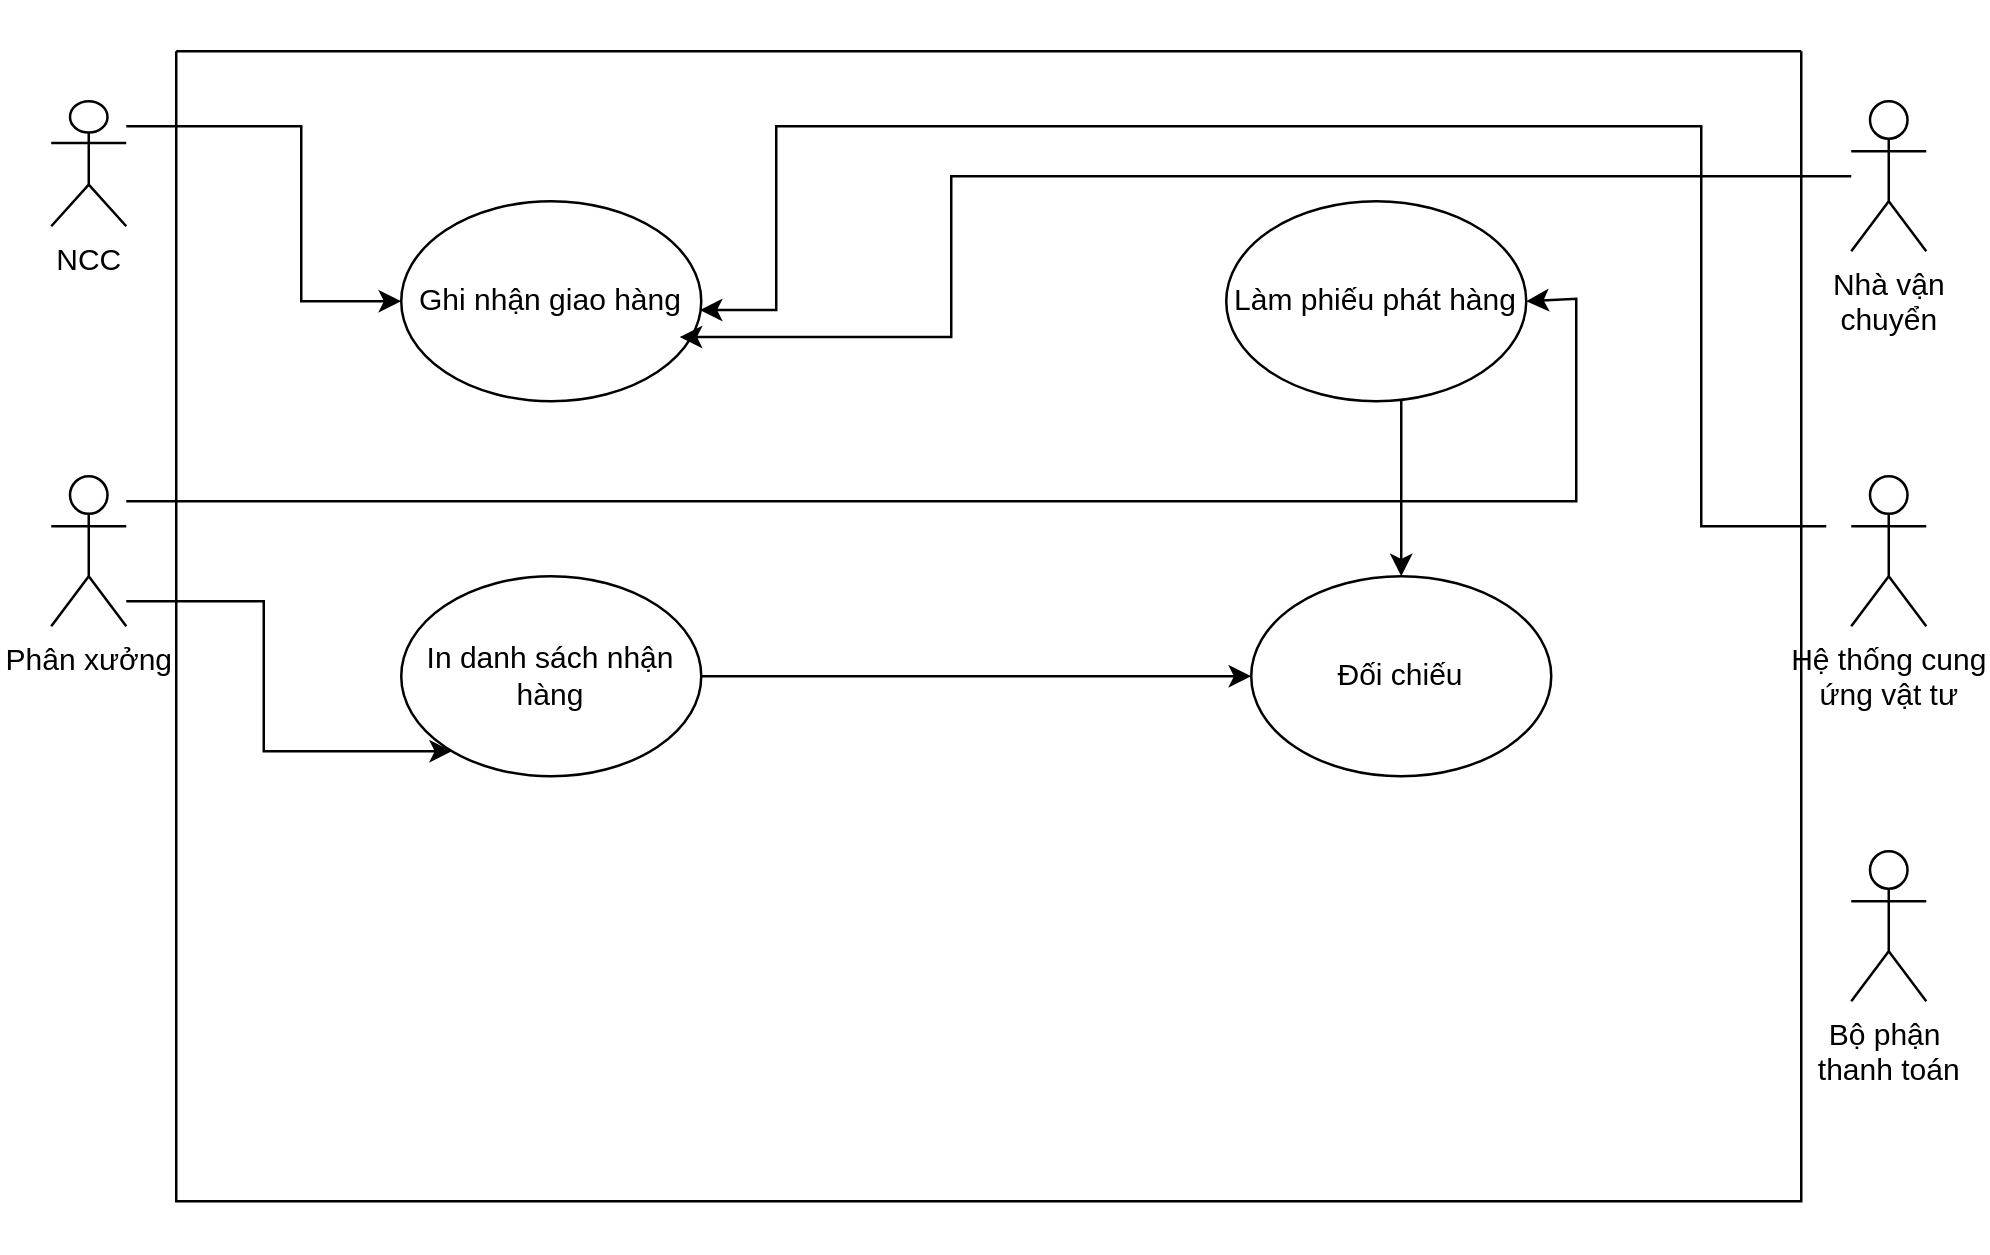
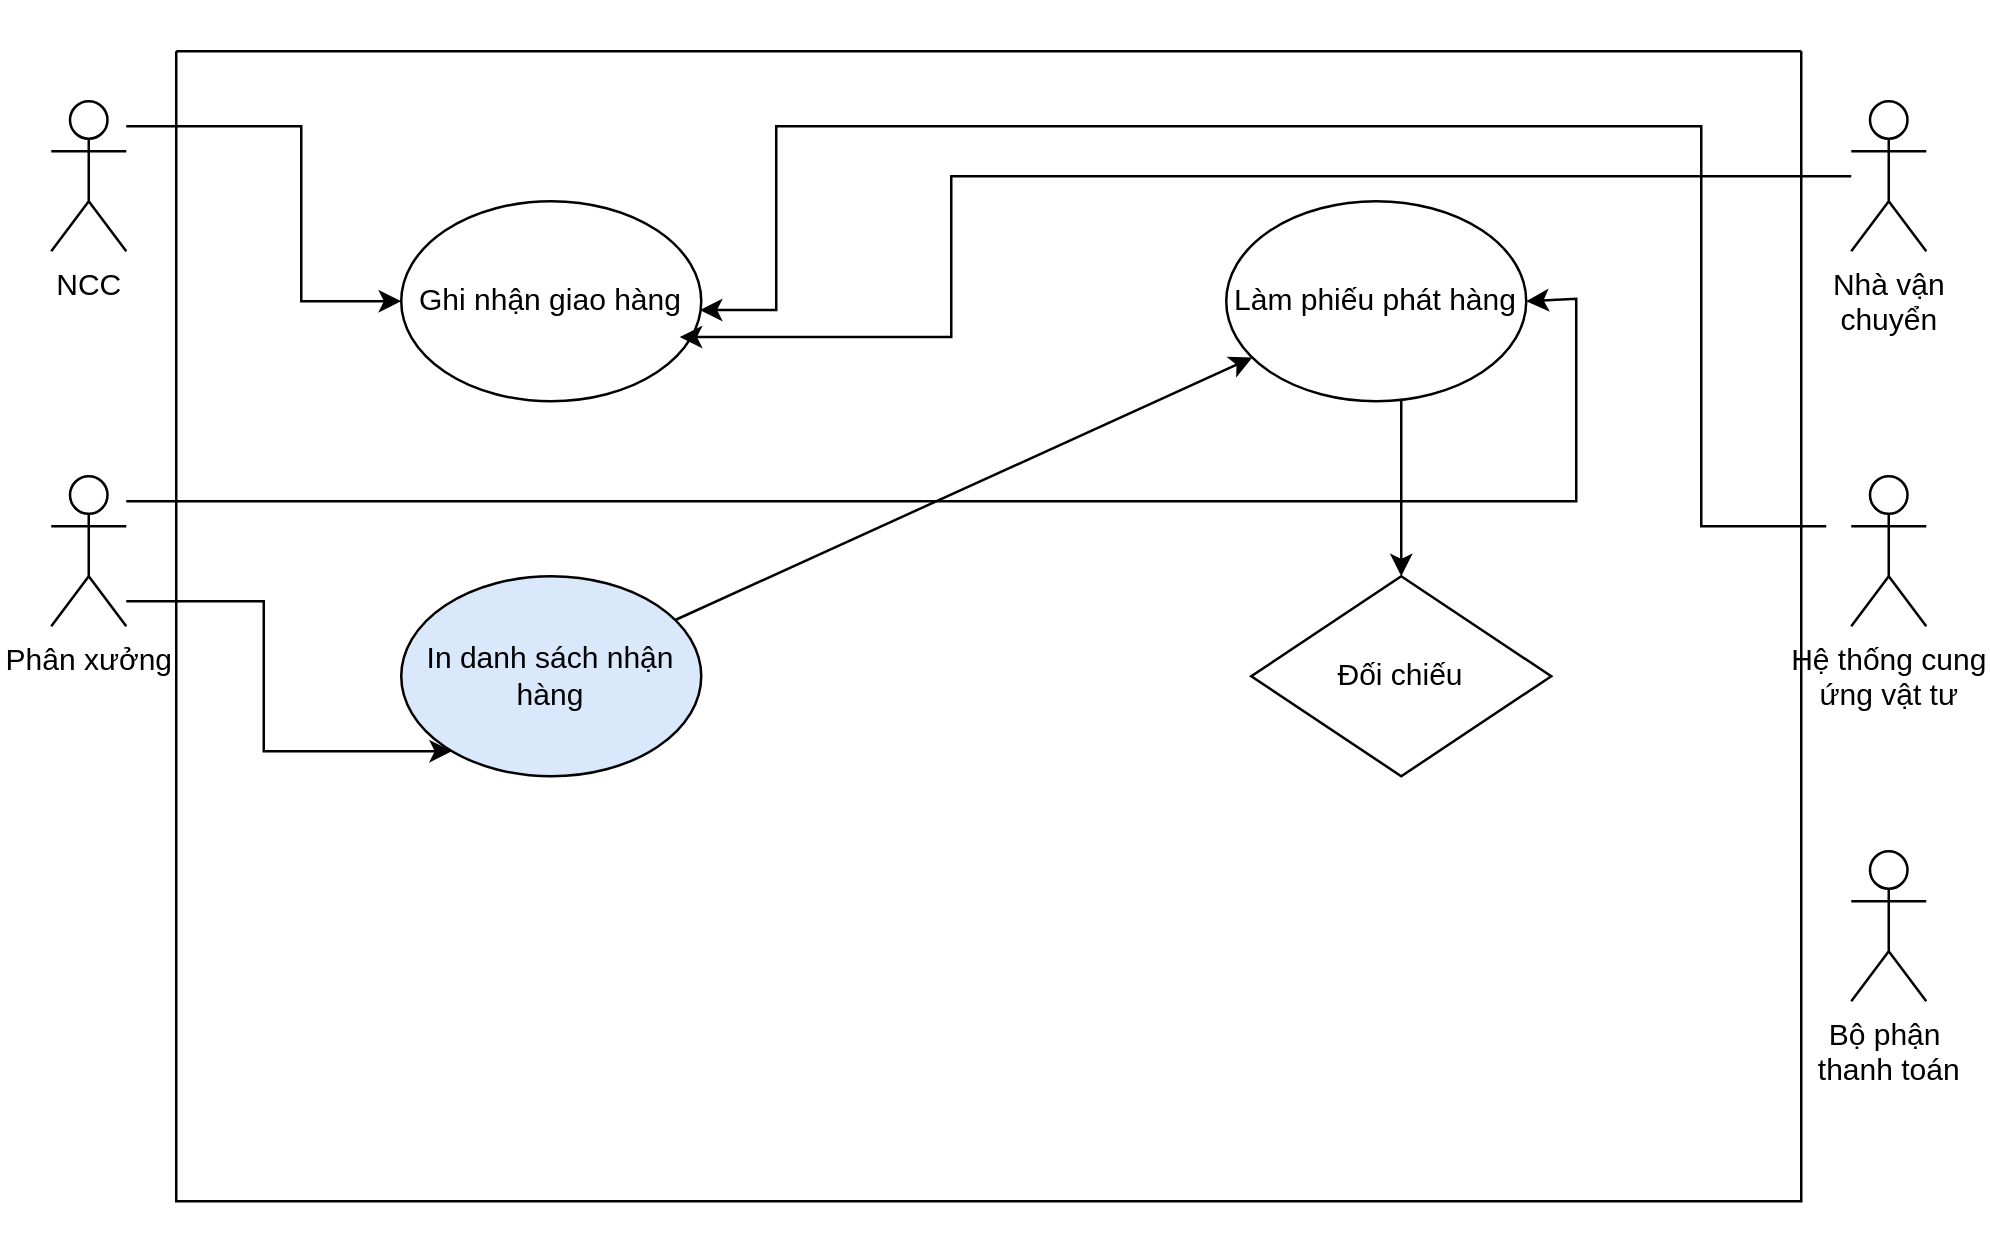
(89, 164) -> (89, 176)
(551, 676) -> (551, 676)
(968, 676) -> (1091, 431)
(1401, 676) -> (1401, 676)
